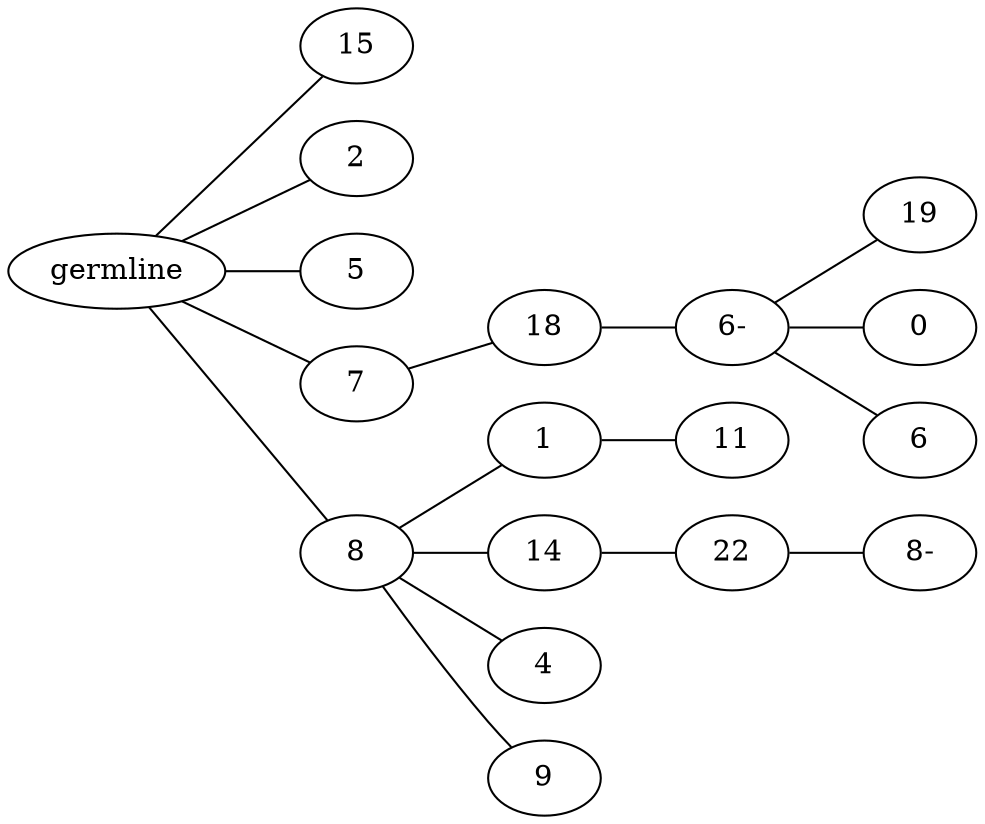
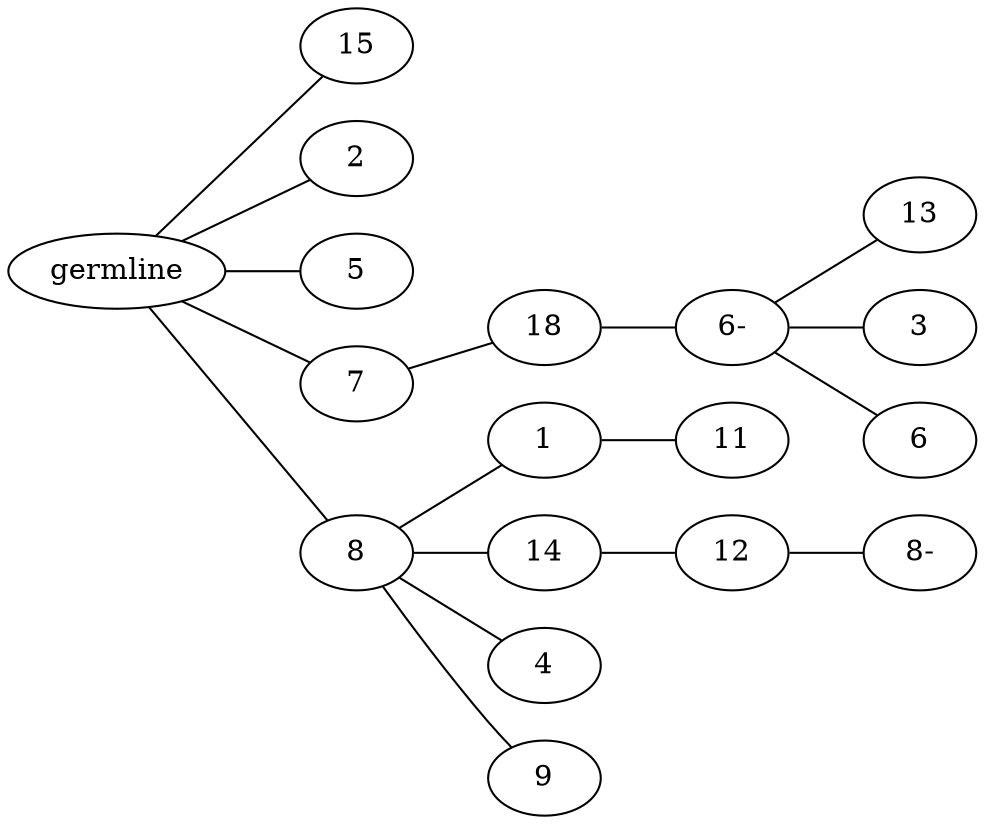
(920, 215) -> (920, 215)
(920, 328) -> (920, 328)
(732, 553) -> (732, 553)
